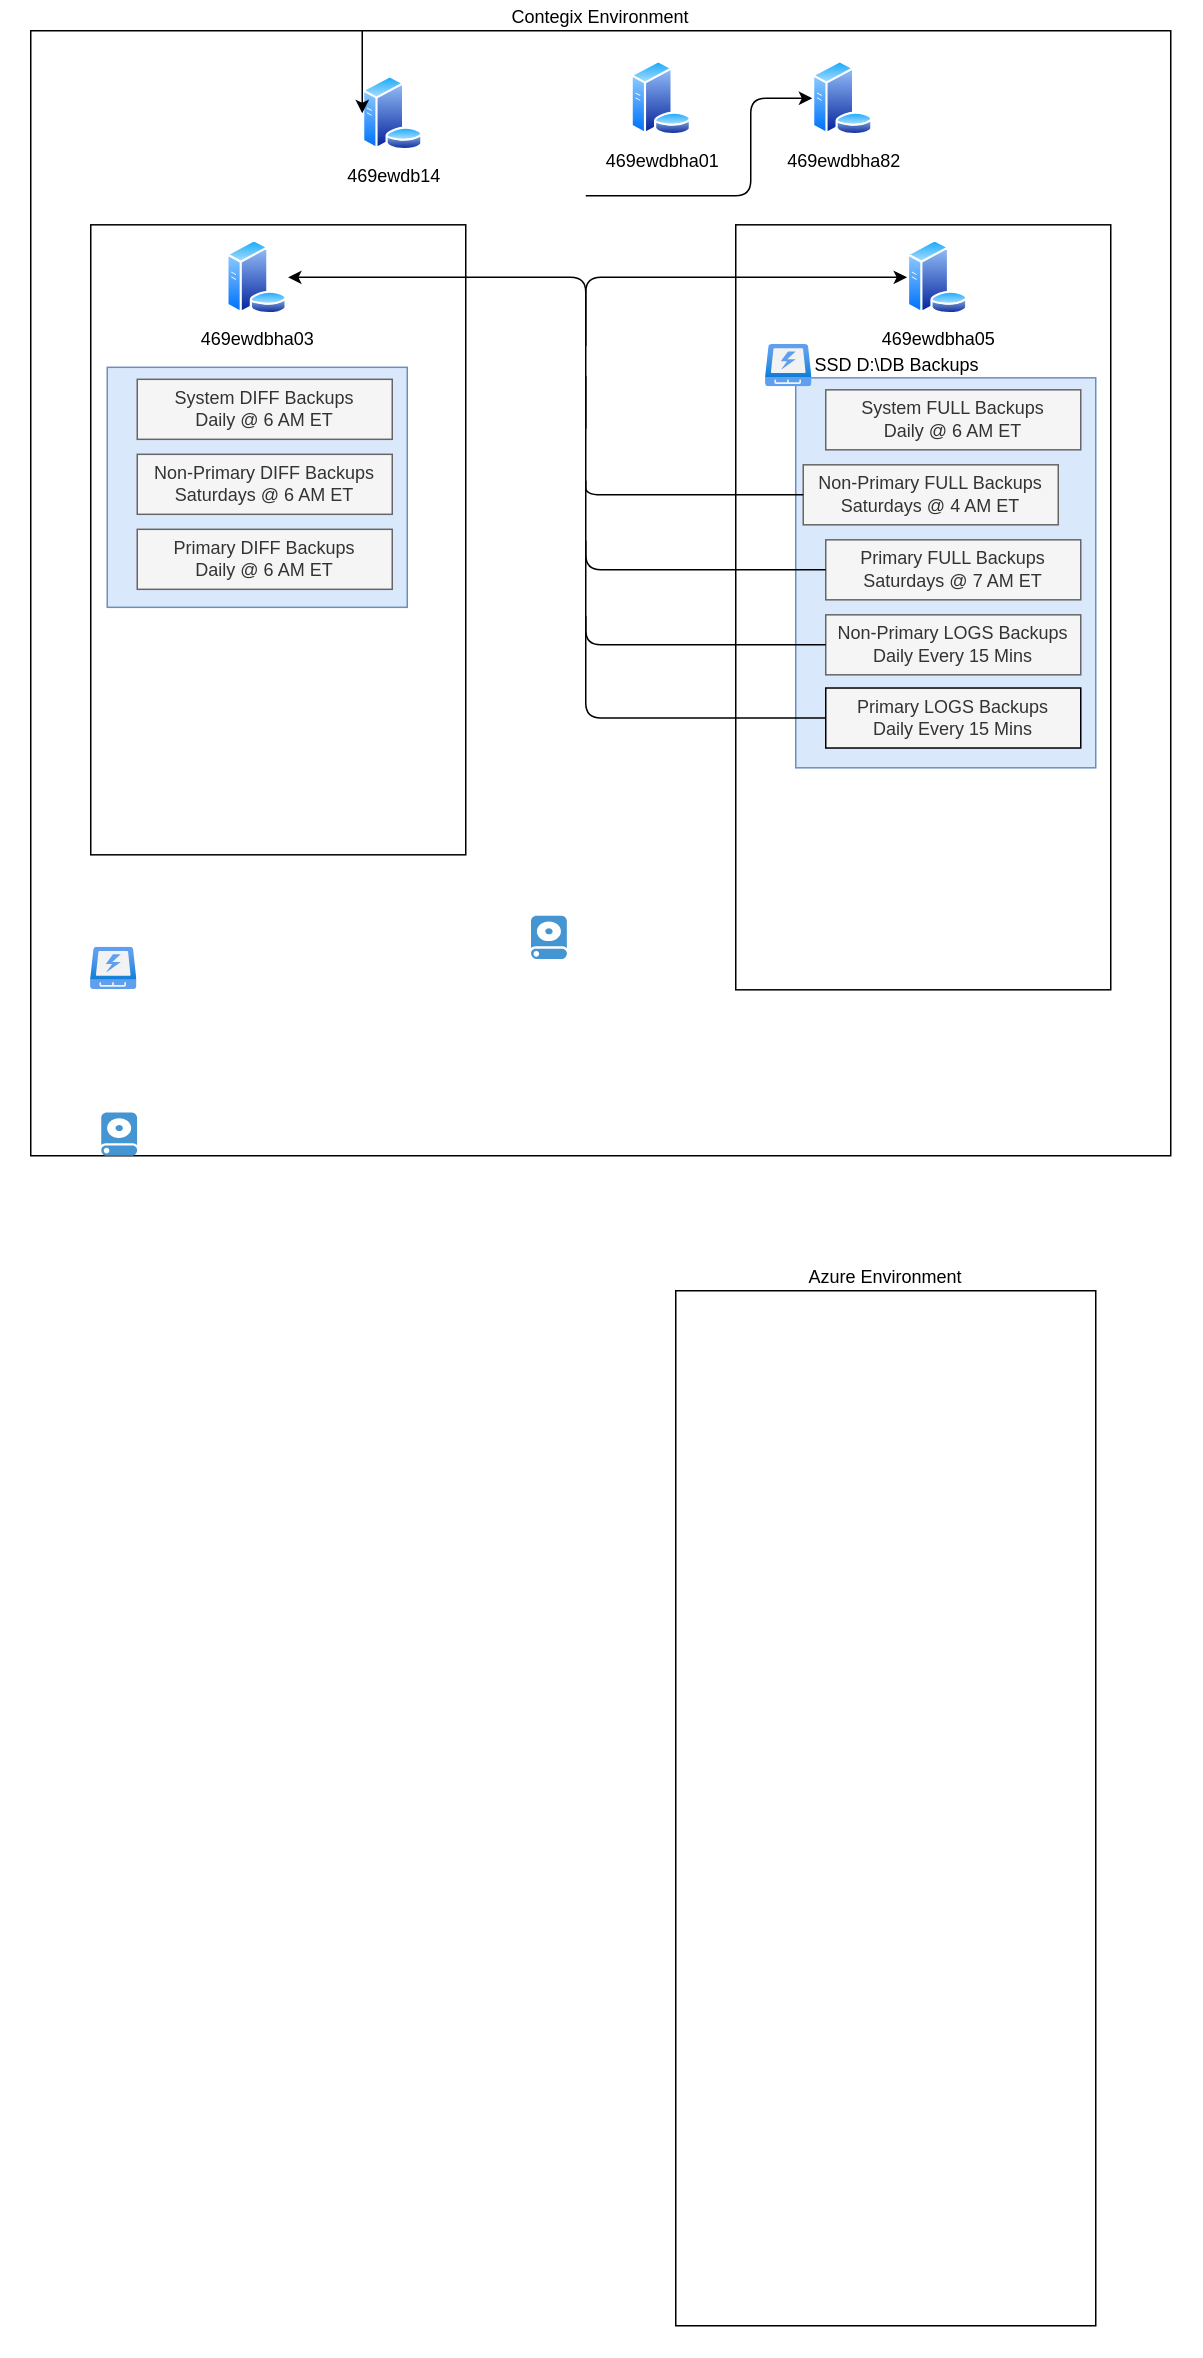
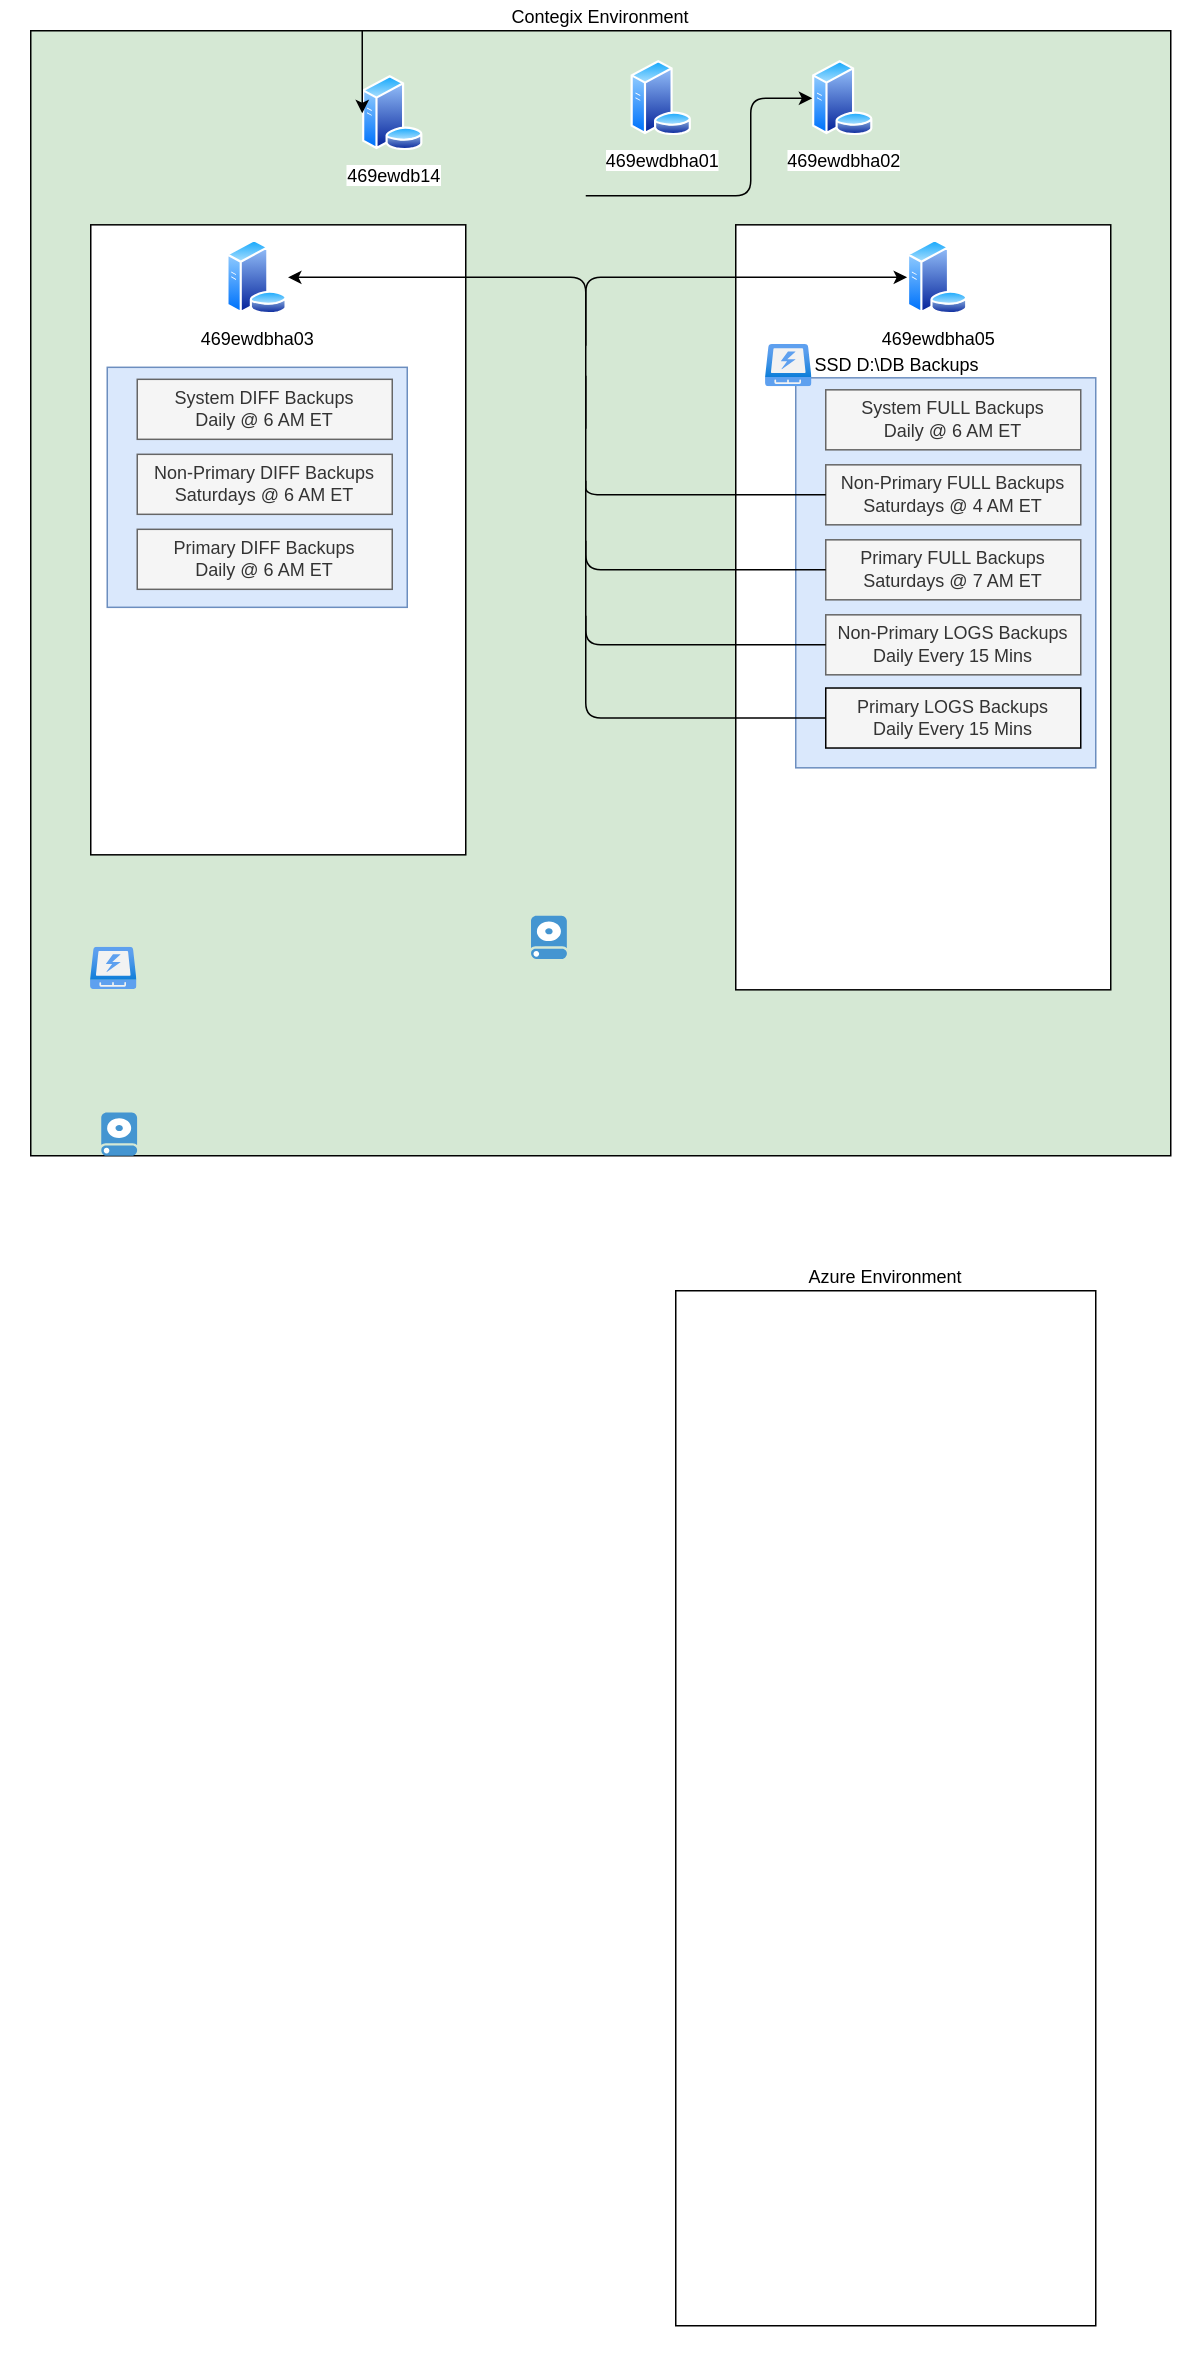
(845, 162) -> (845, 162)
(931, 495) -> (953, 495)
(601, 593) -> (601, 593)
